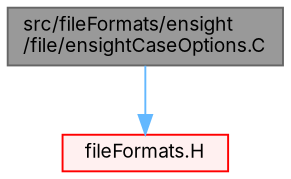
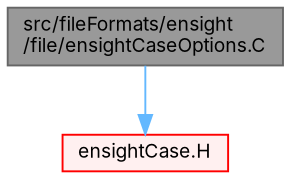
(145, 153) -> (145, 153)
